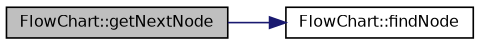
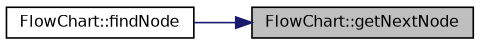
(249, 23) -> (215, 23)
